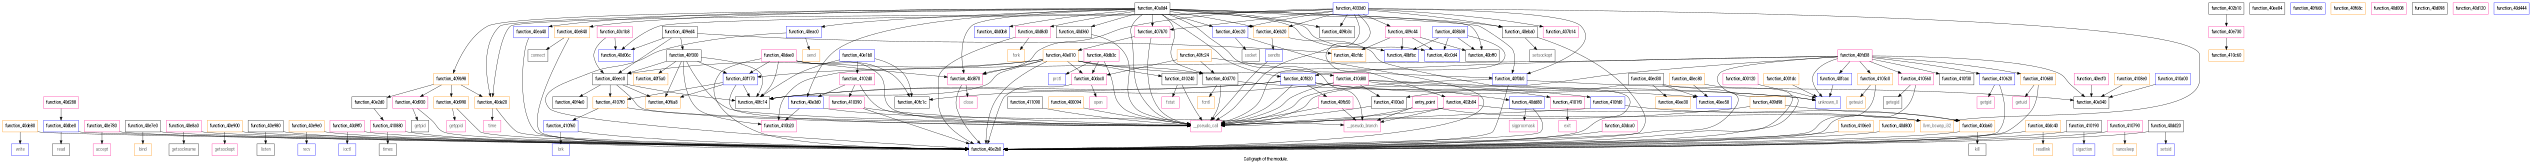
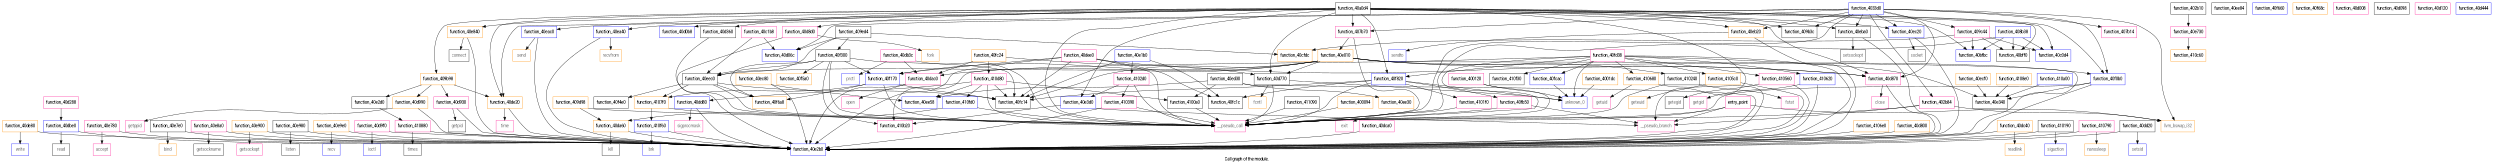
none -> (611, 56)
(2091, 79) -> (1973, 79)
(1242, 88) -> (1493, 115)
